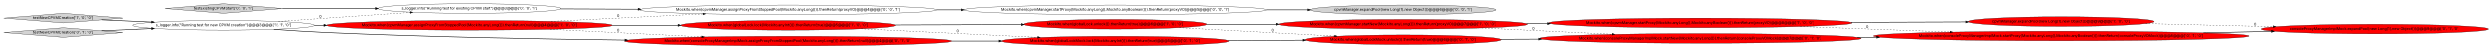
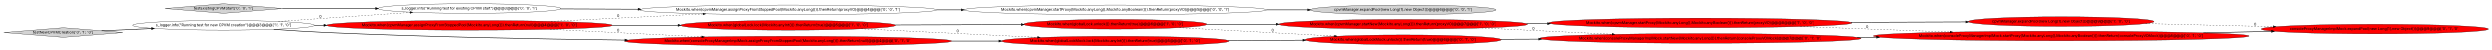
(63, 18) -> none
